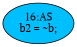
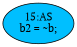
(38, 23) -> (38, 23)
